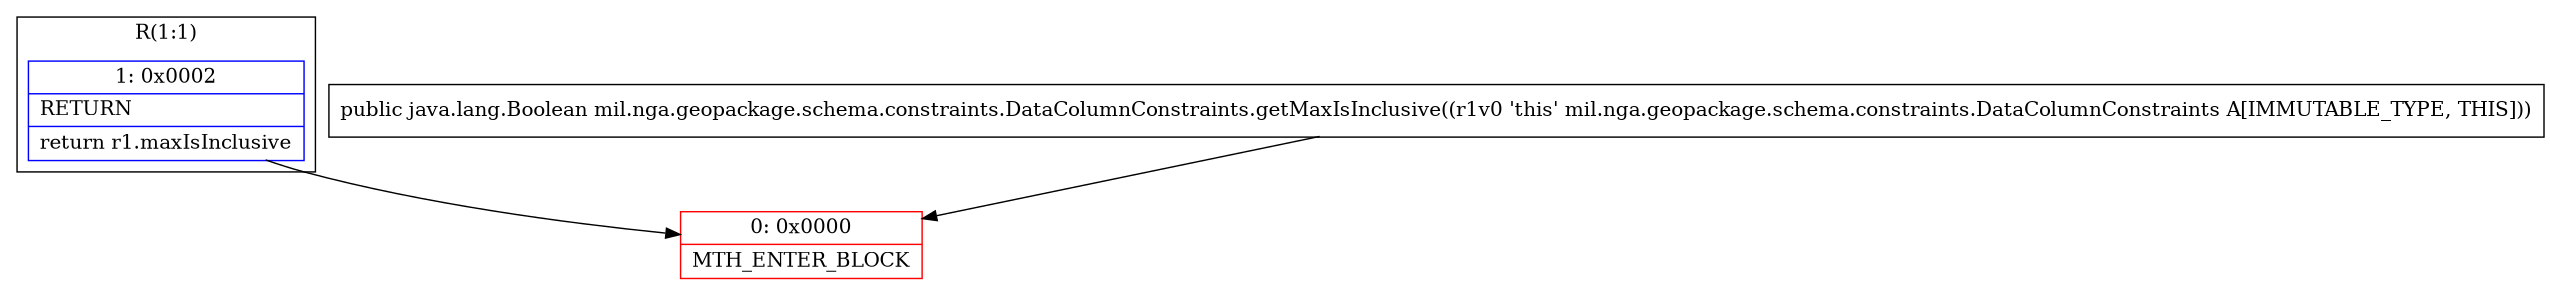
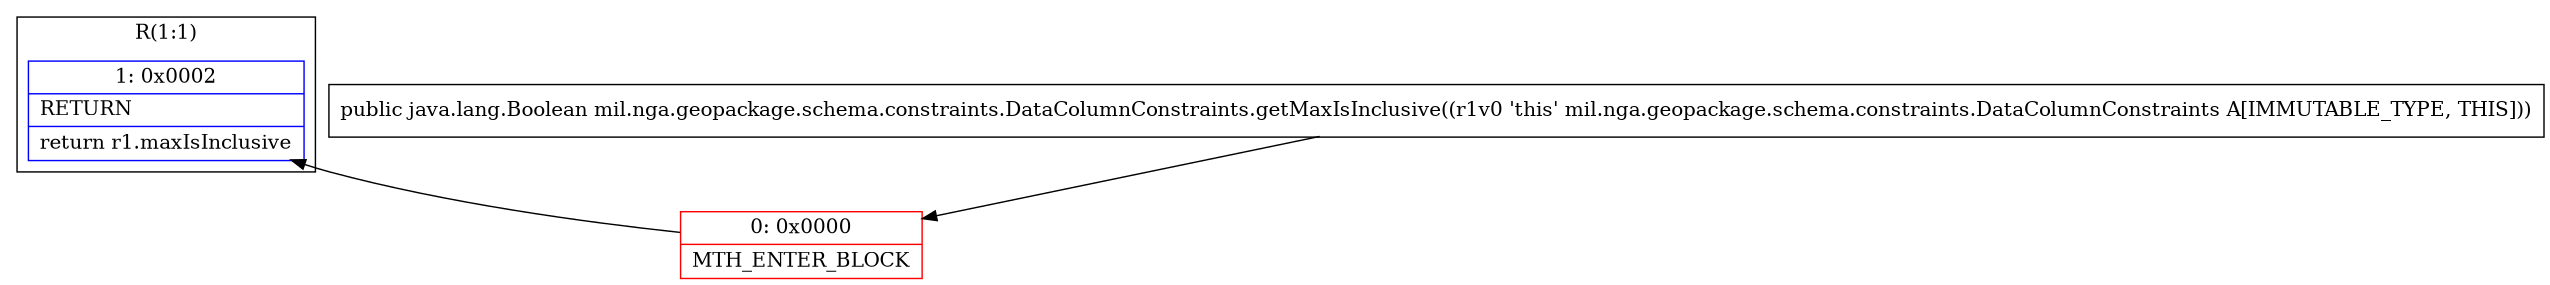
(464, 206) -> (491, 206)
